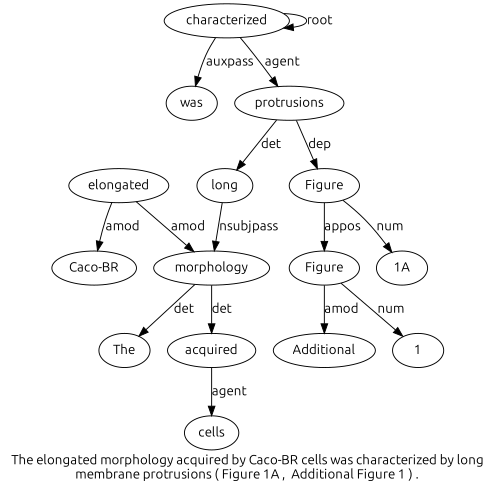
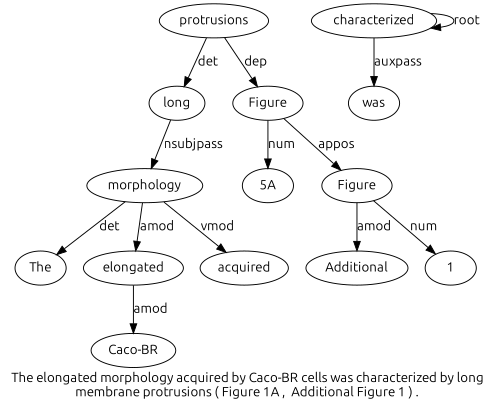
(257, 58) -> none
(161, 224) -> (140, 222)
(402, 268) -> (268, 186)
(222, 309) -> (218, 227)
(212, 433) -> none
